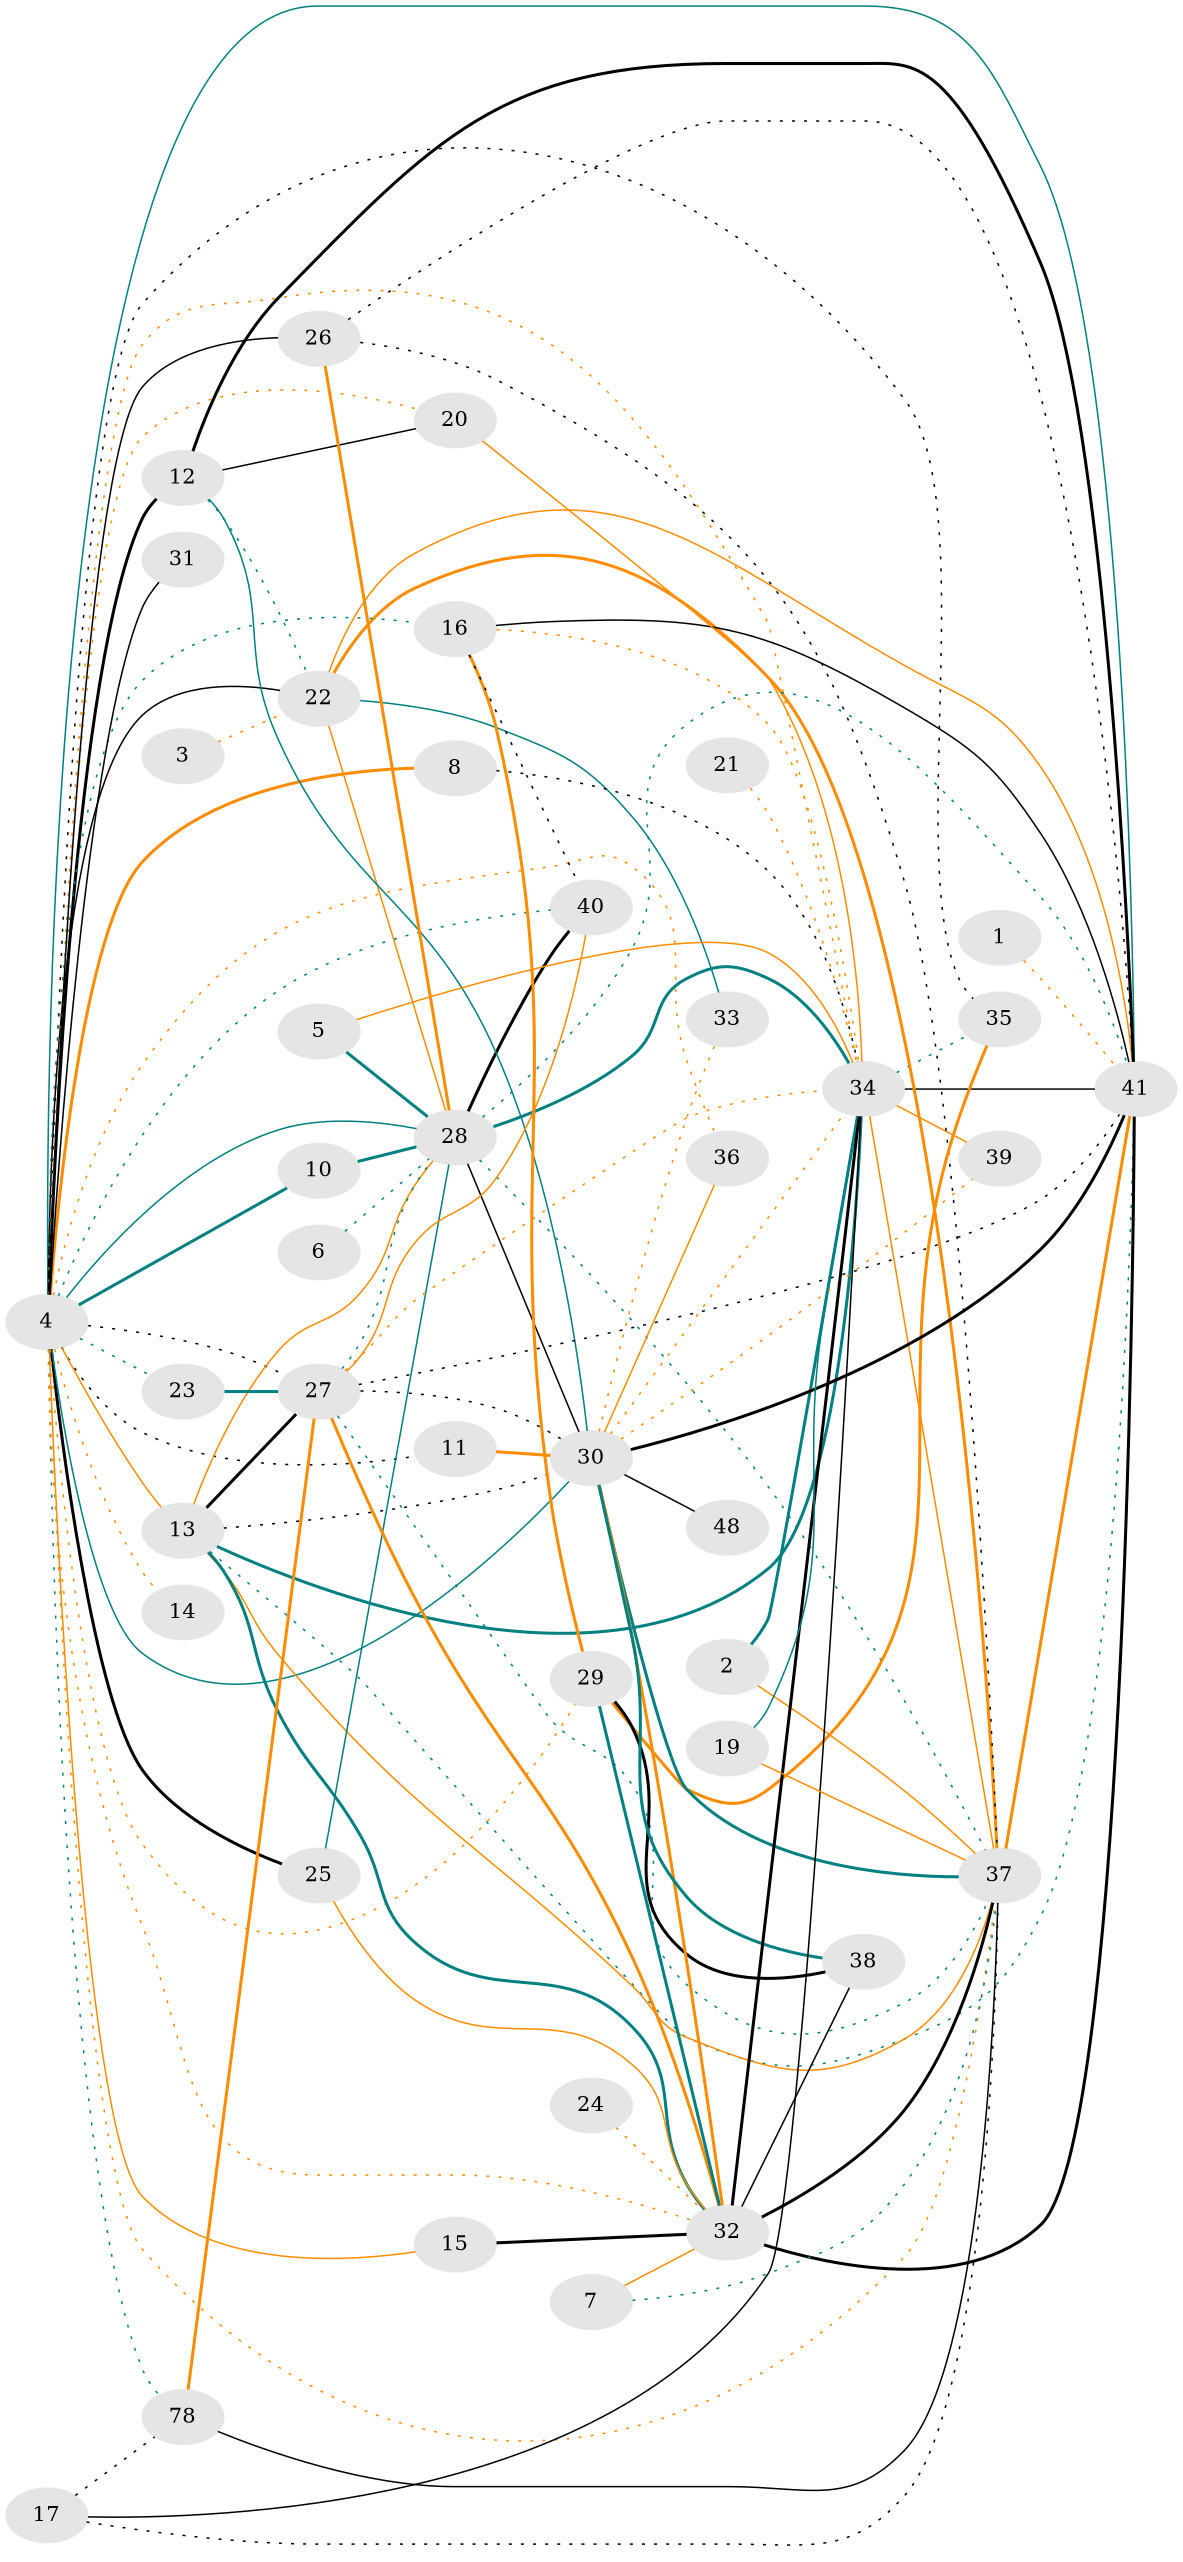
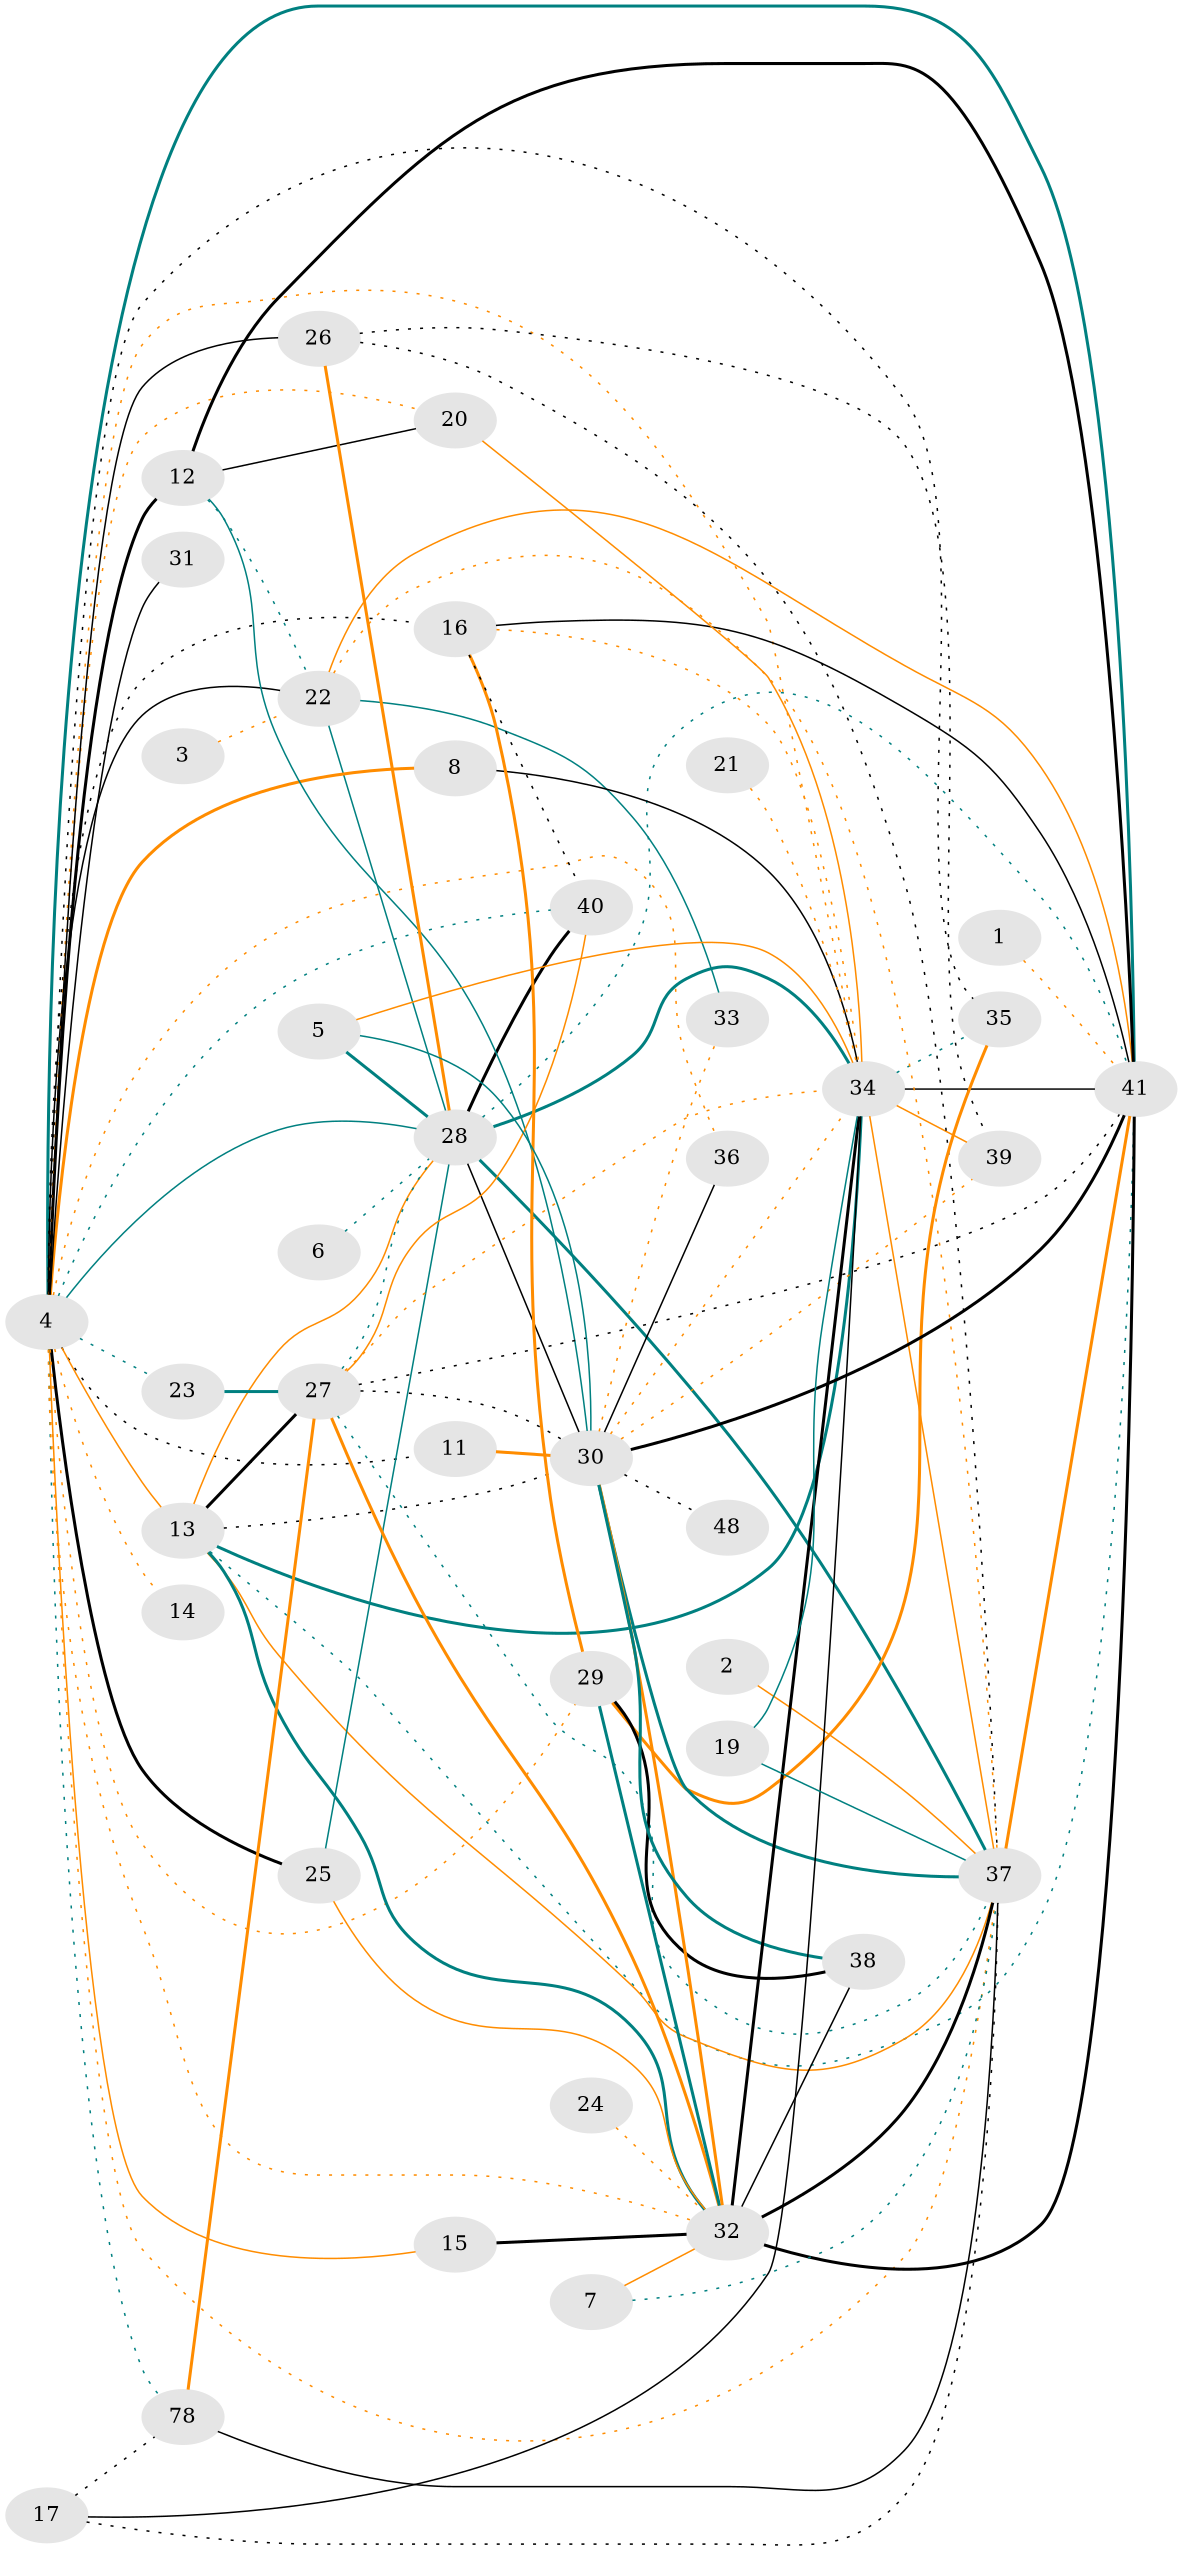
(486, 6) -> (486, 6)
(1003, 283) -> (919, 476)
(125, 708) -> (125, 708)
(737, 845) -> (737, 845)
(387, 918) -> (387, 918)
(893, 995) -> (893, 995)
(319, 1171) -> none
(659, 1309) -> (659, 1309)
(189, 1342) -> none
(805, 1423) -> none
(764, 1482) -> (764, 1482)
(660, 1493) -> (660, 1493)
(225, 1681) -> (562, 1218)
(864, 1812) -> (864, 1812)
